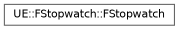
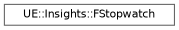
(89, 15) -> (89, 15)
